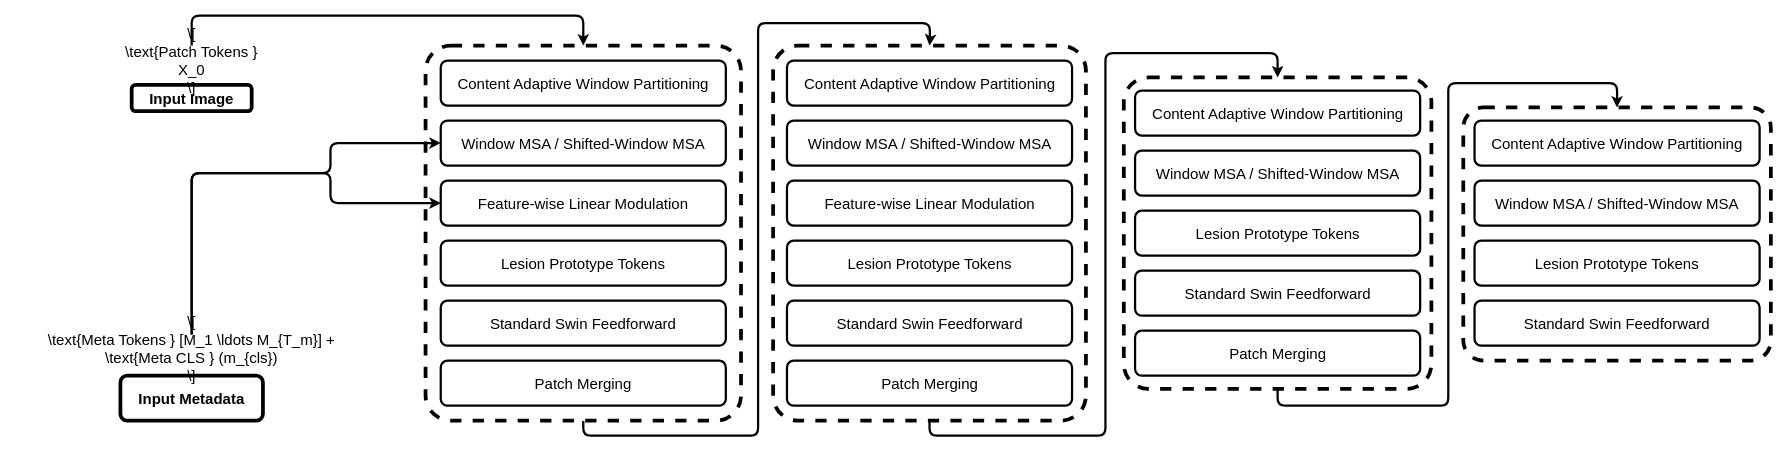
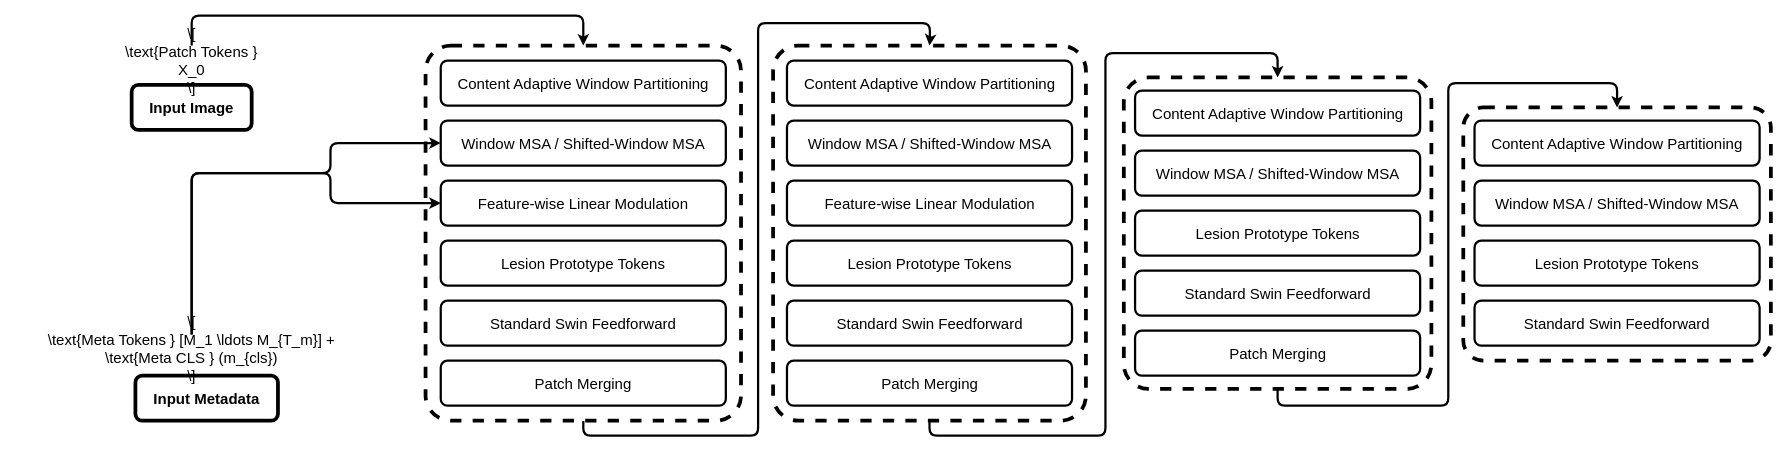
(192, 98) -> (192, 107)
(192, 398) -> (207, 398)
